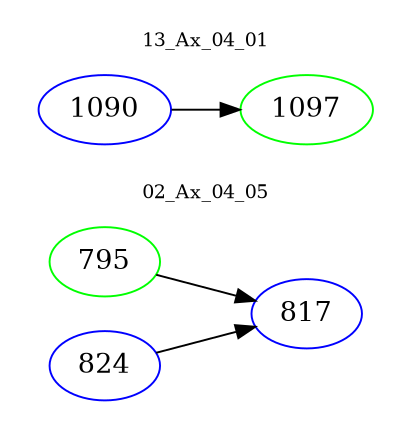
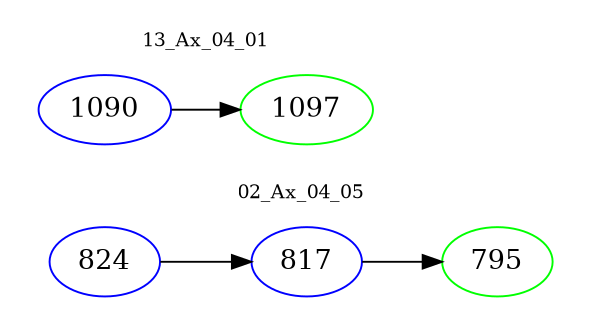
(196, 285) -> (392, 262)
